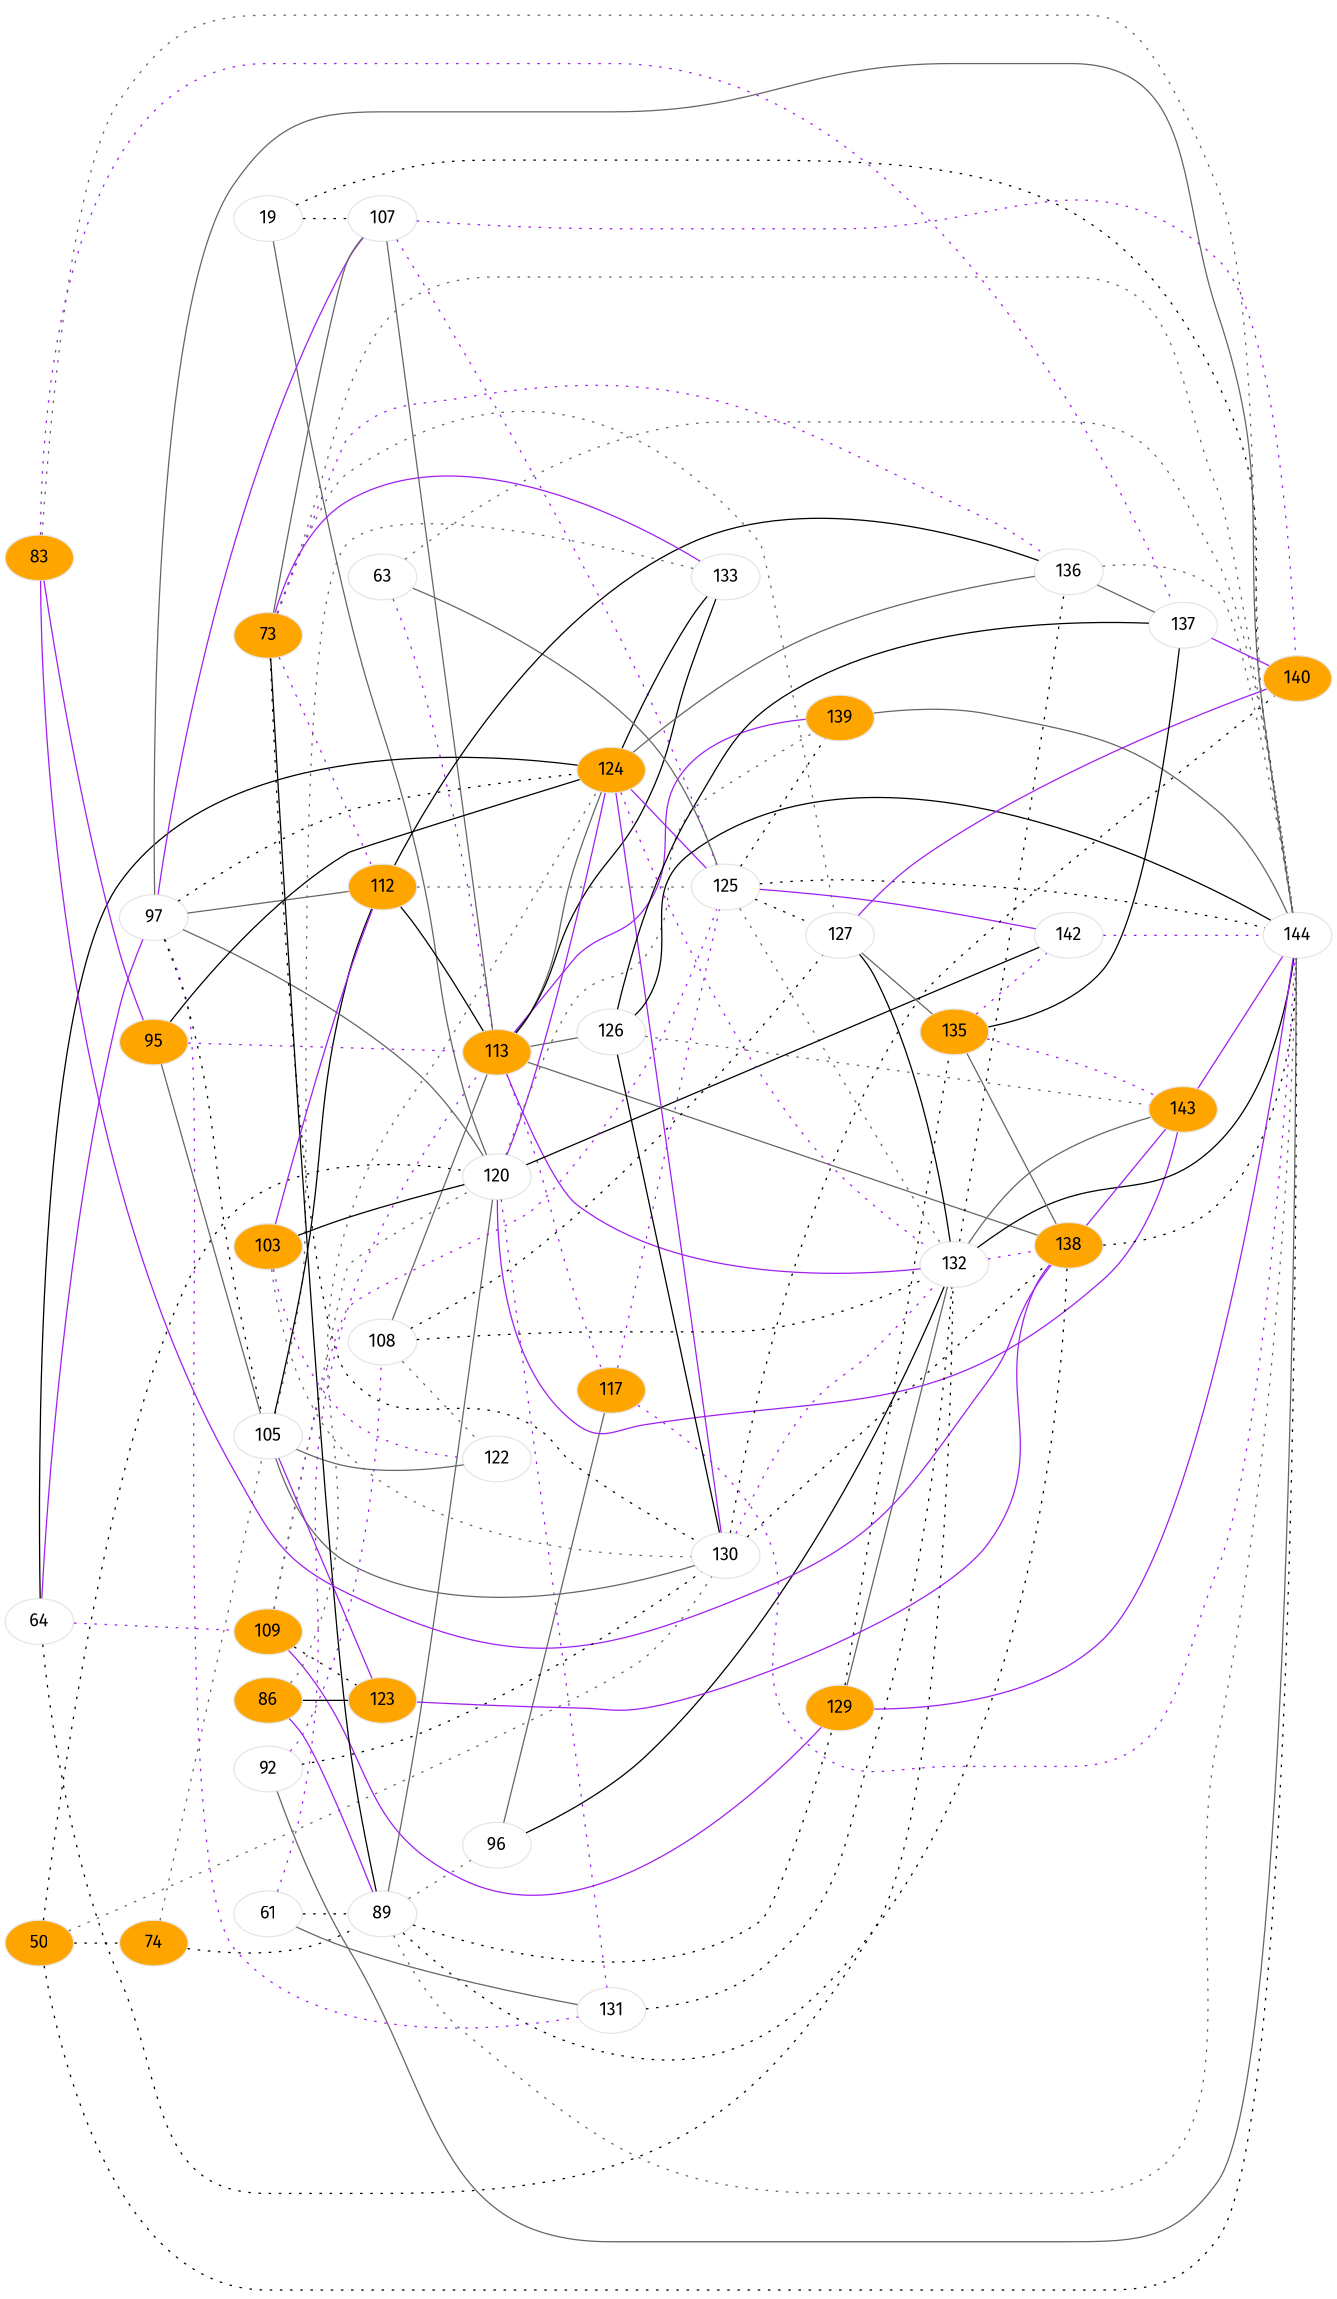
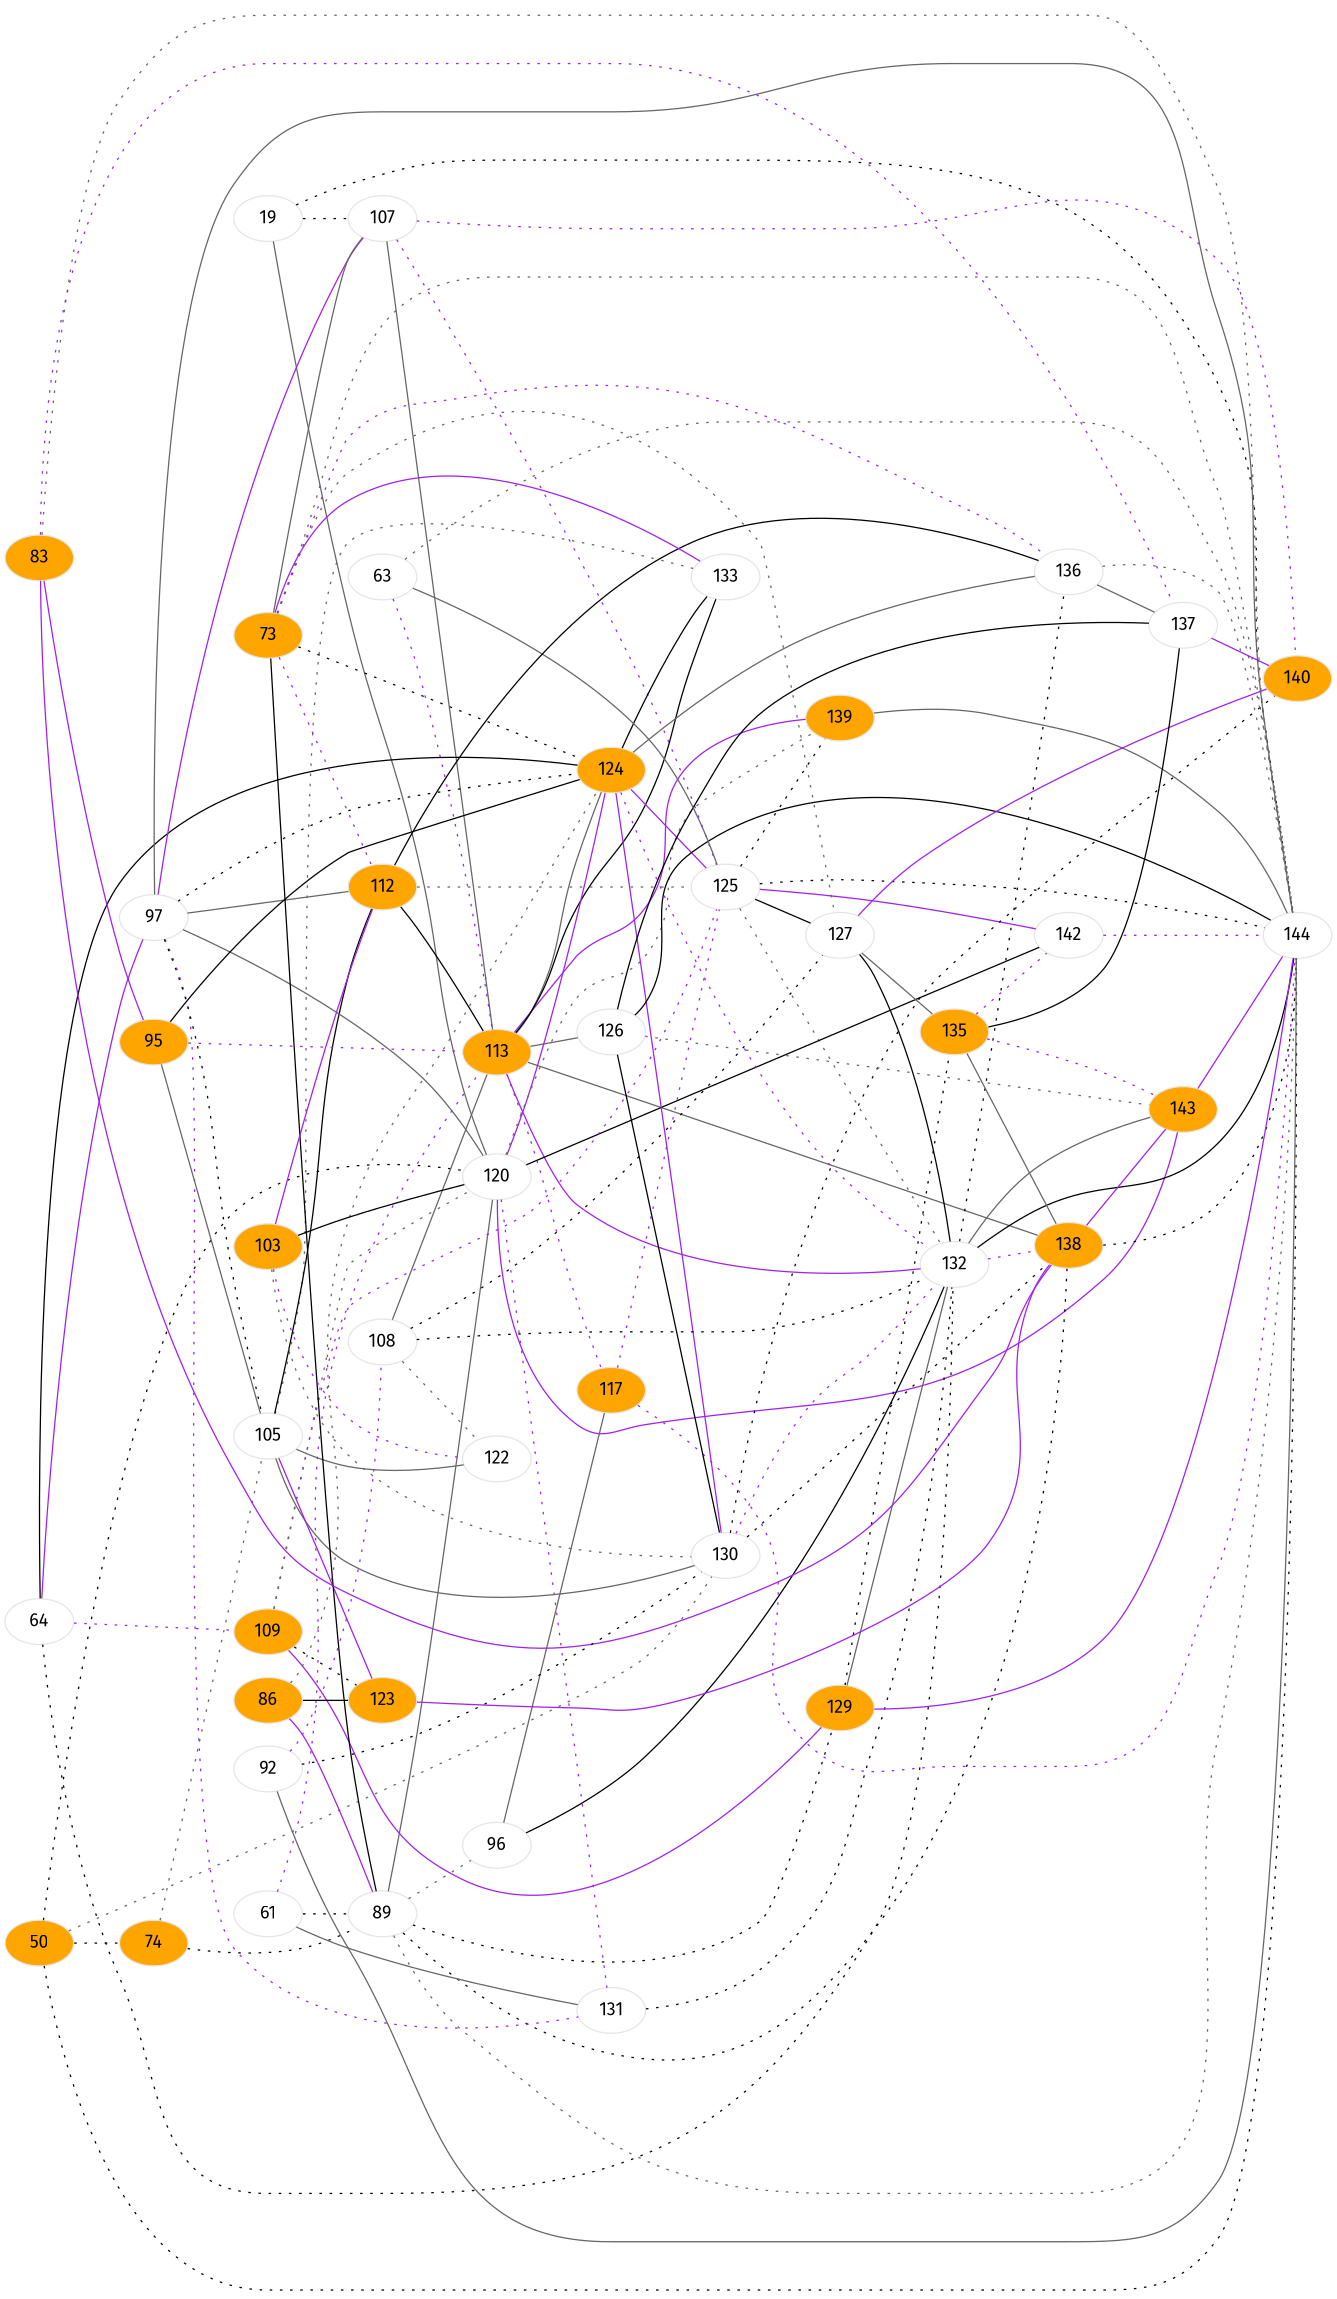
(783, 911) -> (783, 911)
(320, 1275) -> (440, 703)
